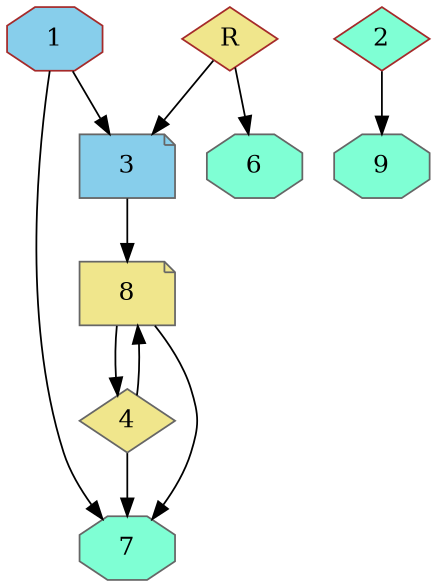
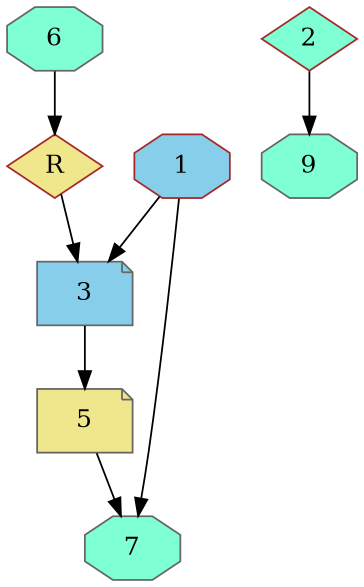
(240, 92) -> (55, 94)
(127, 293) -> (85, 421)
(127, 421) -> none
